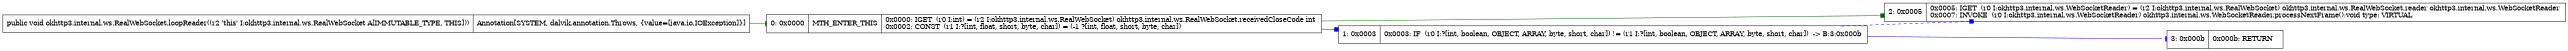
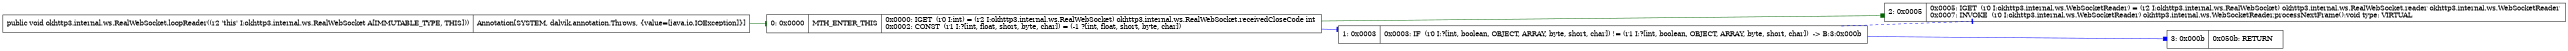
(1905, 24) -> (1905, 24)
(1329, 29) -> (1329, 29)
(2015, 38) -> (2015, 38)
(2246, 39) -> (2246, 39)
